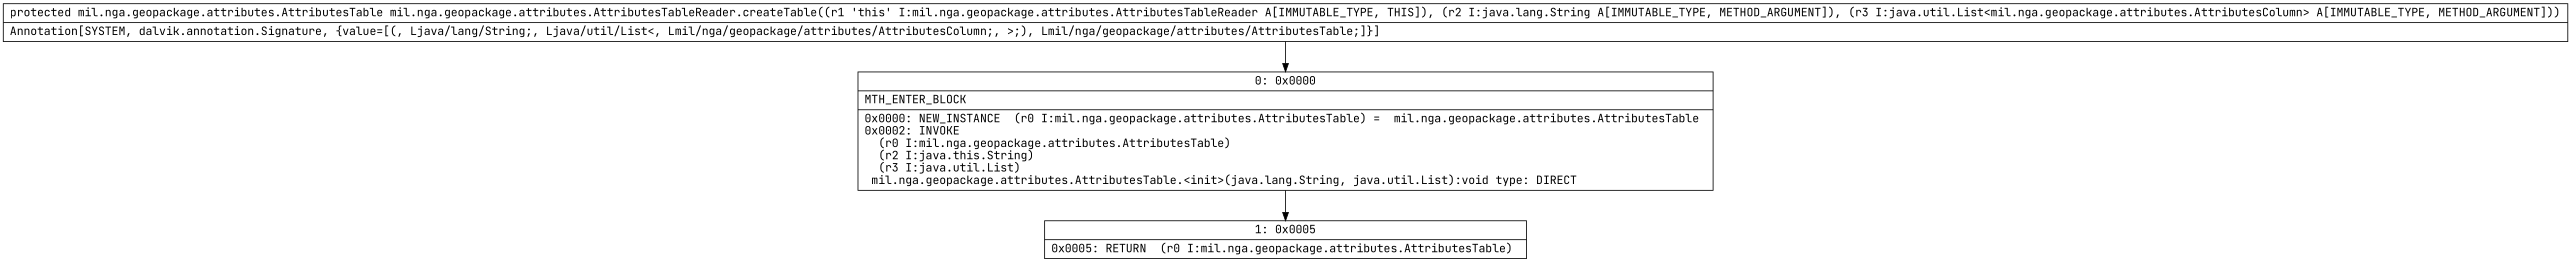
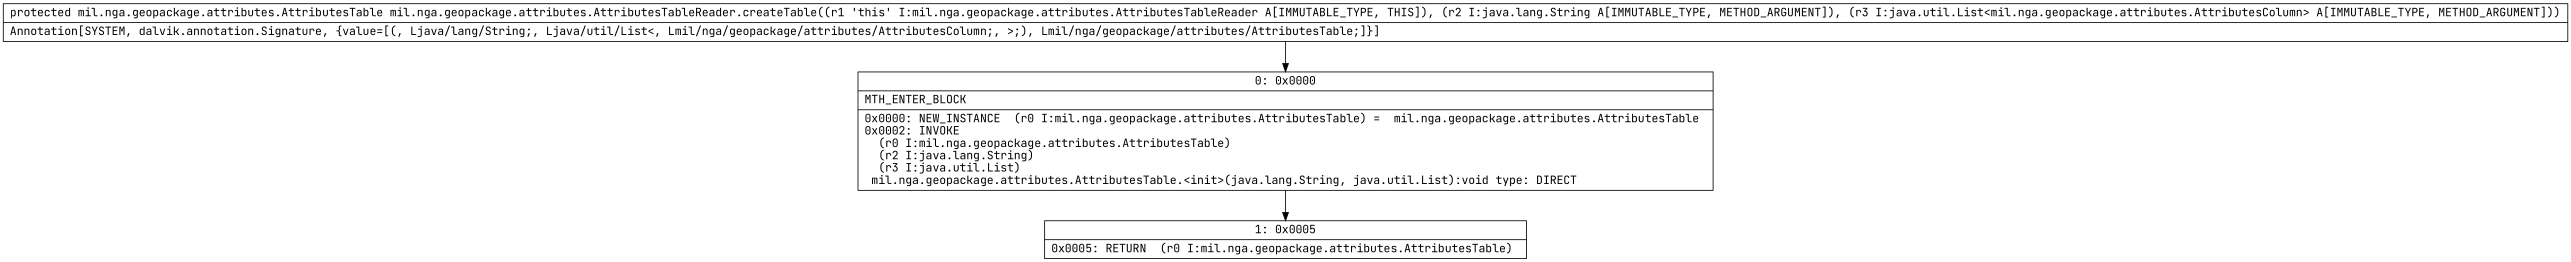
(950, 156) -> (950, 156)
